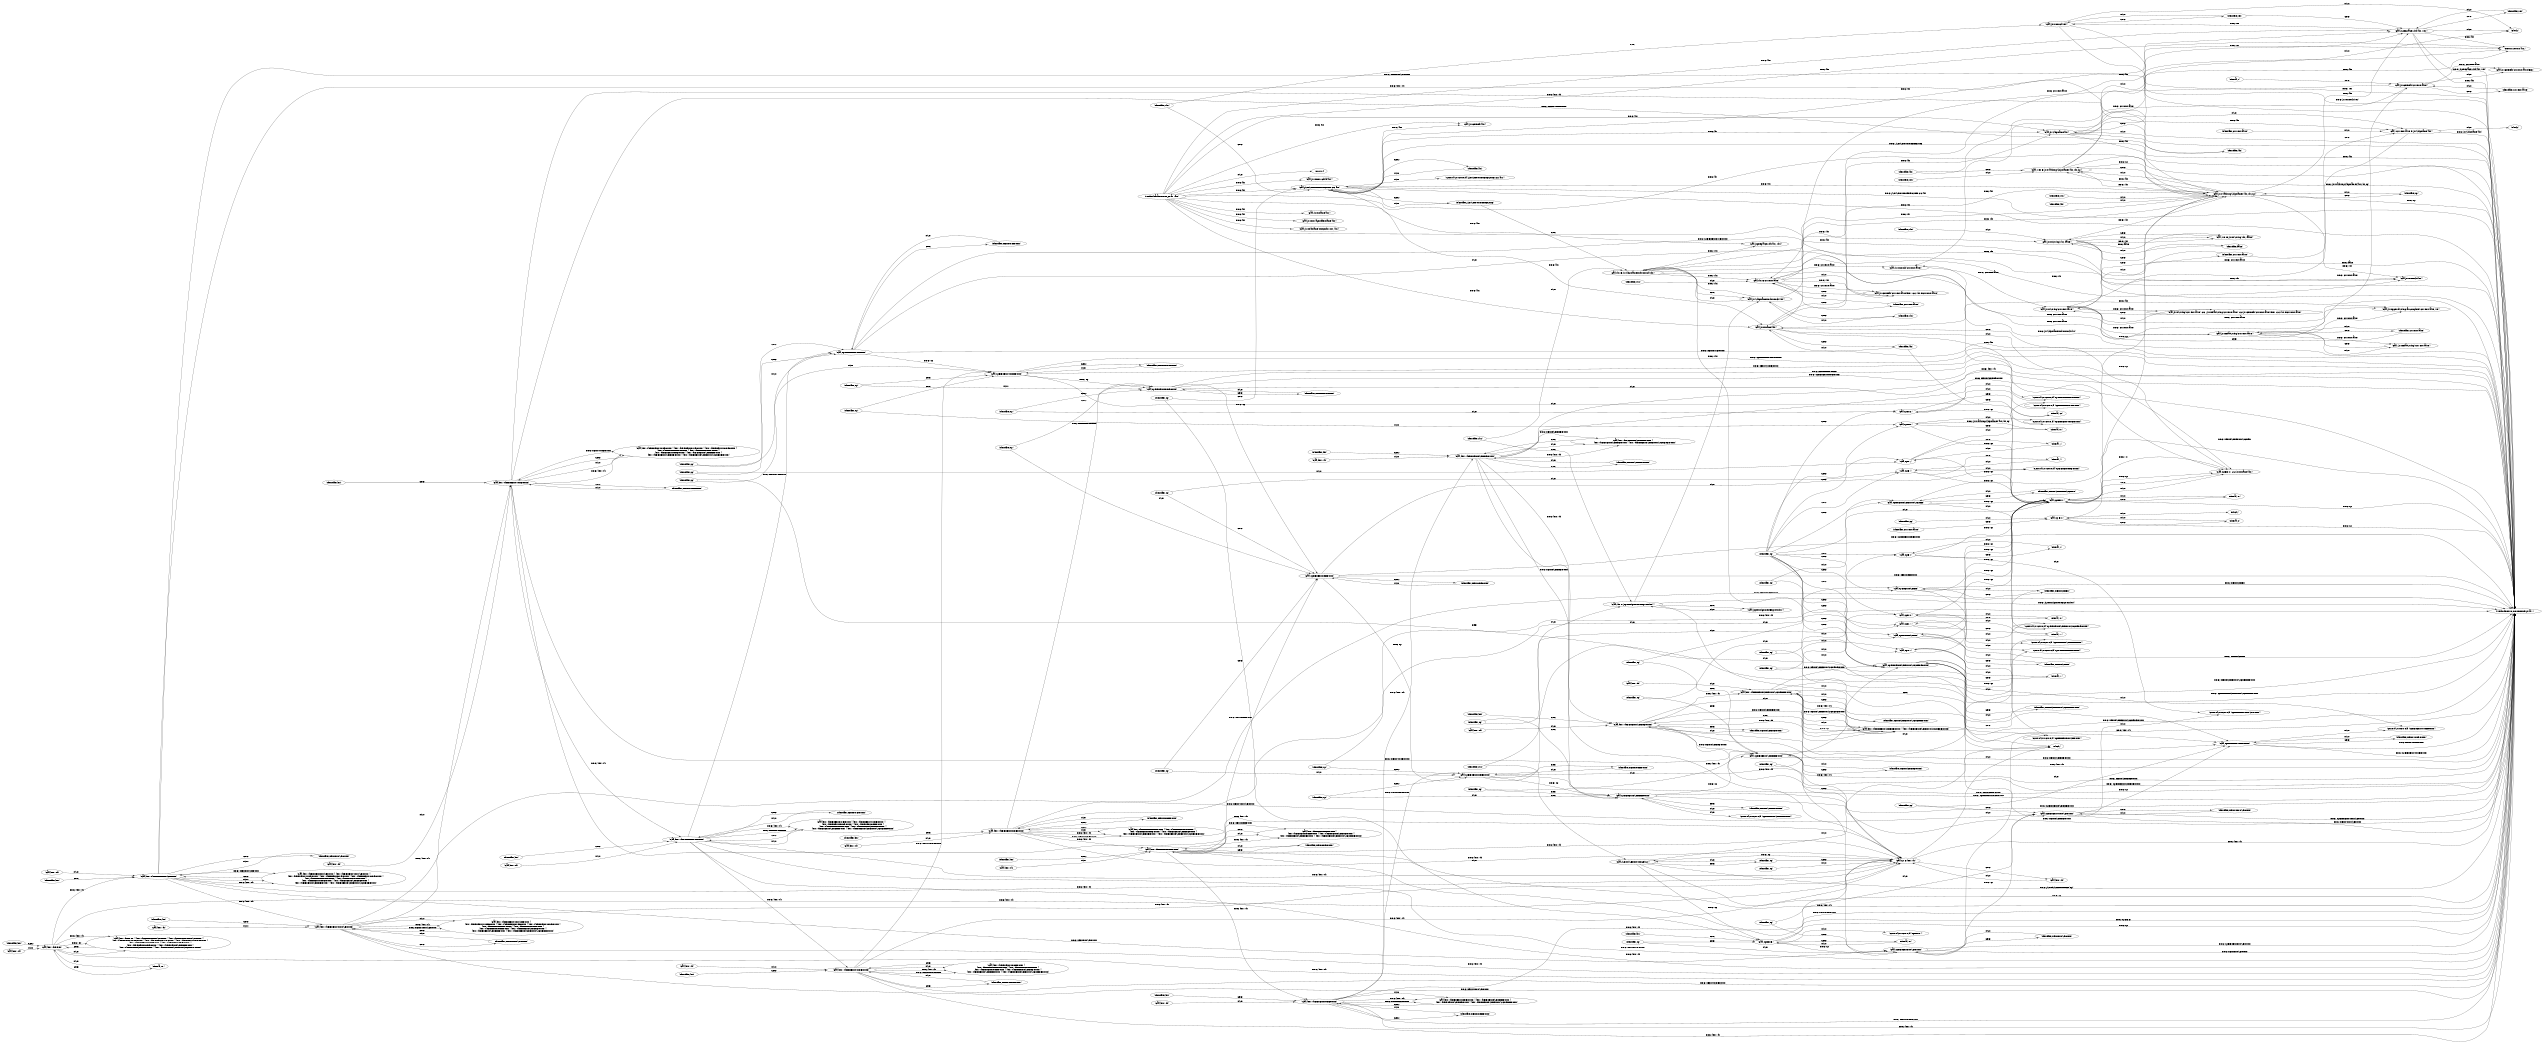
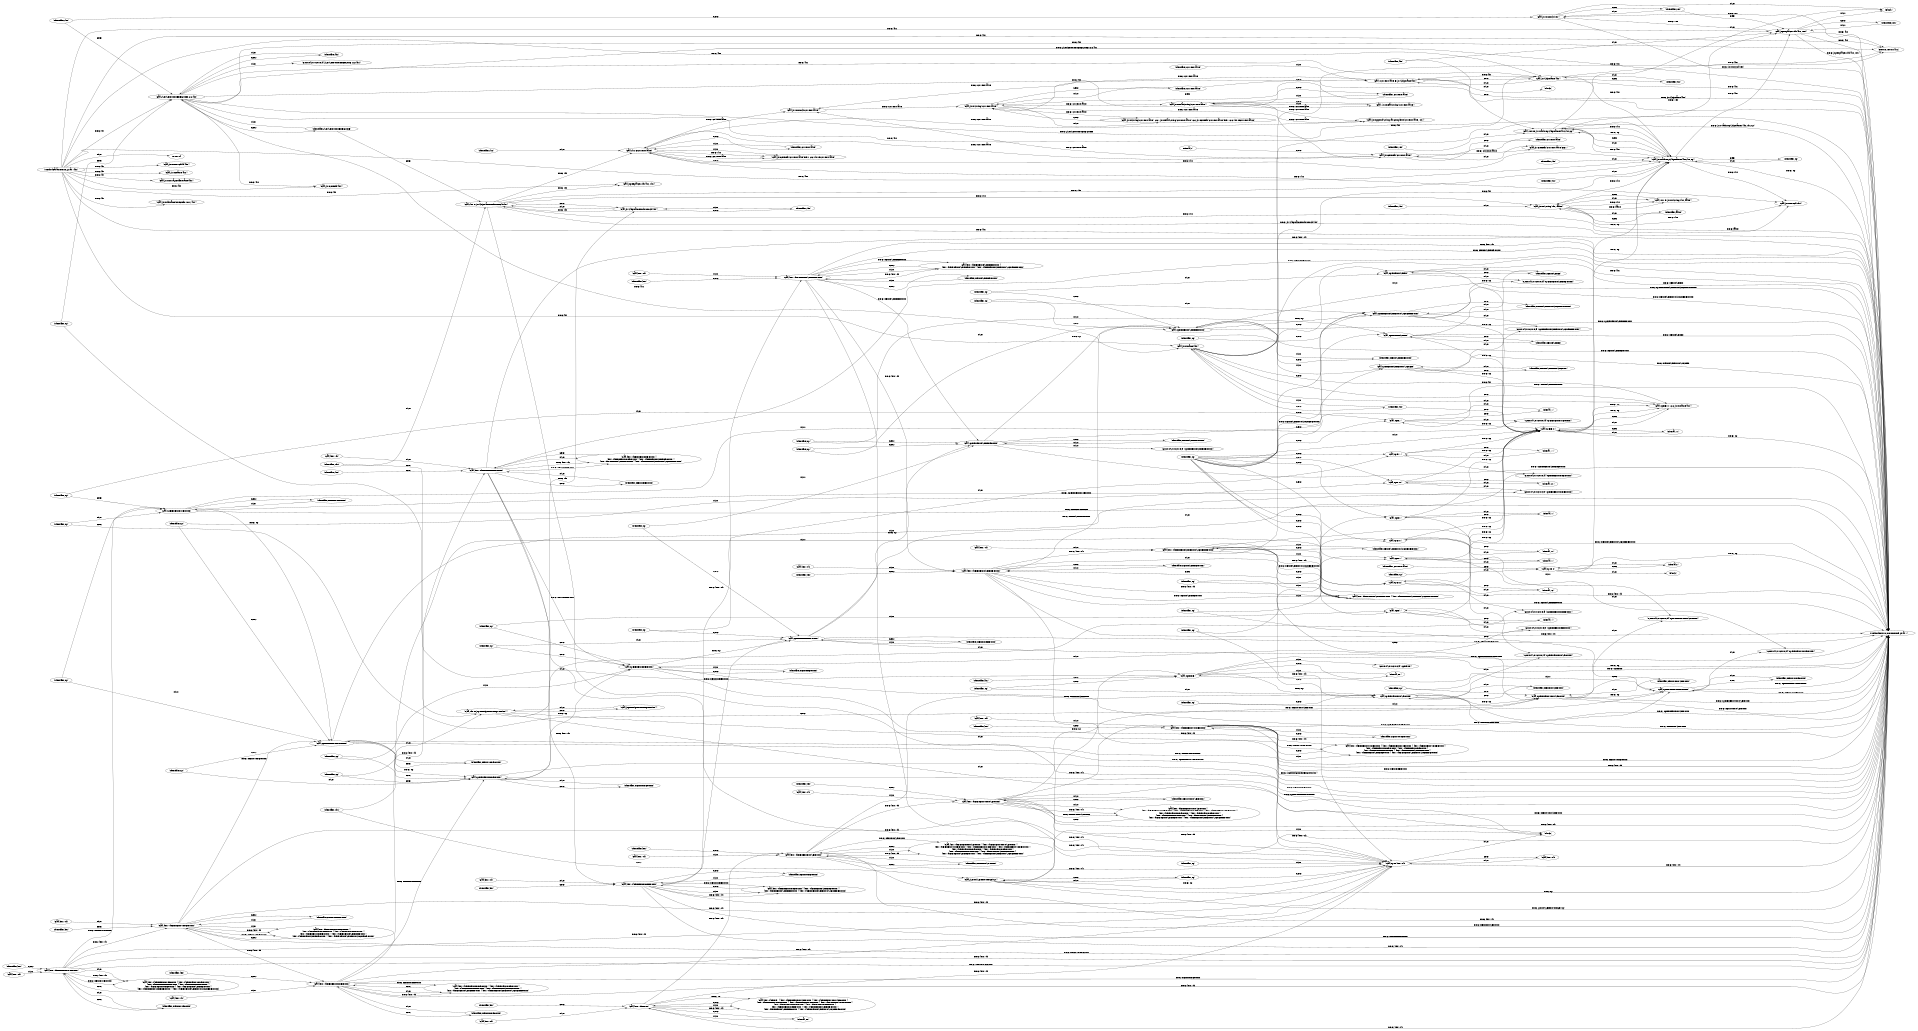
none -> (1477, 80)
(1973, 220) -> (1149, 162)
(1989, 421) -> (1487, 483)
(548, 687) -> none
none -> (252, 956)
